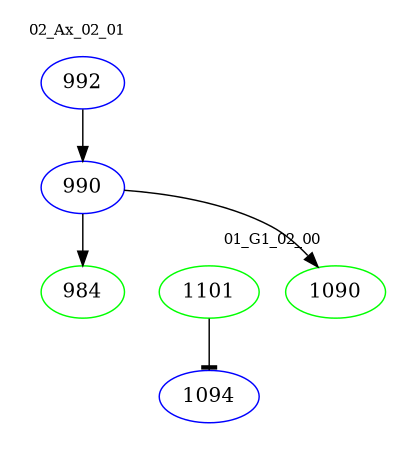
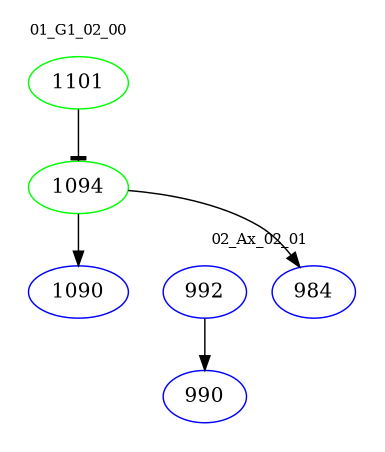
(222, 207) -> (78, 233)
(83, 233) -> (216, 207)
(83, 292) -> (314, 292)
(336, 292) -> (78, 292)
(209, 397) -> (78, 187)
